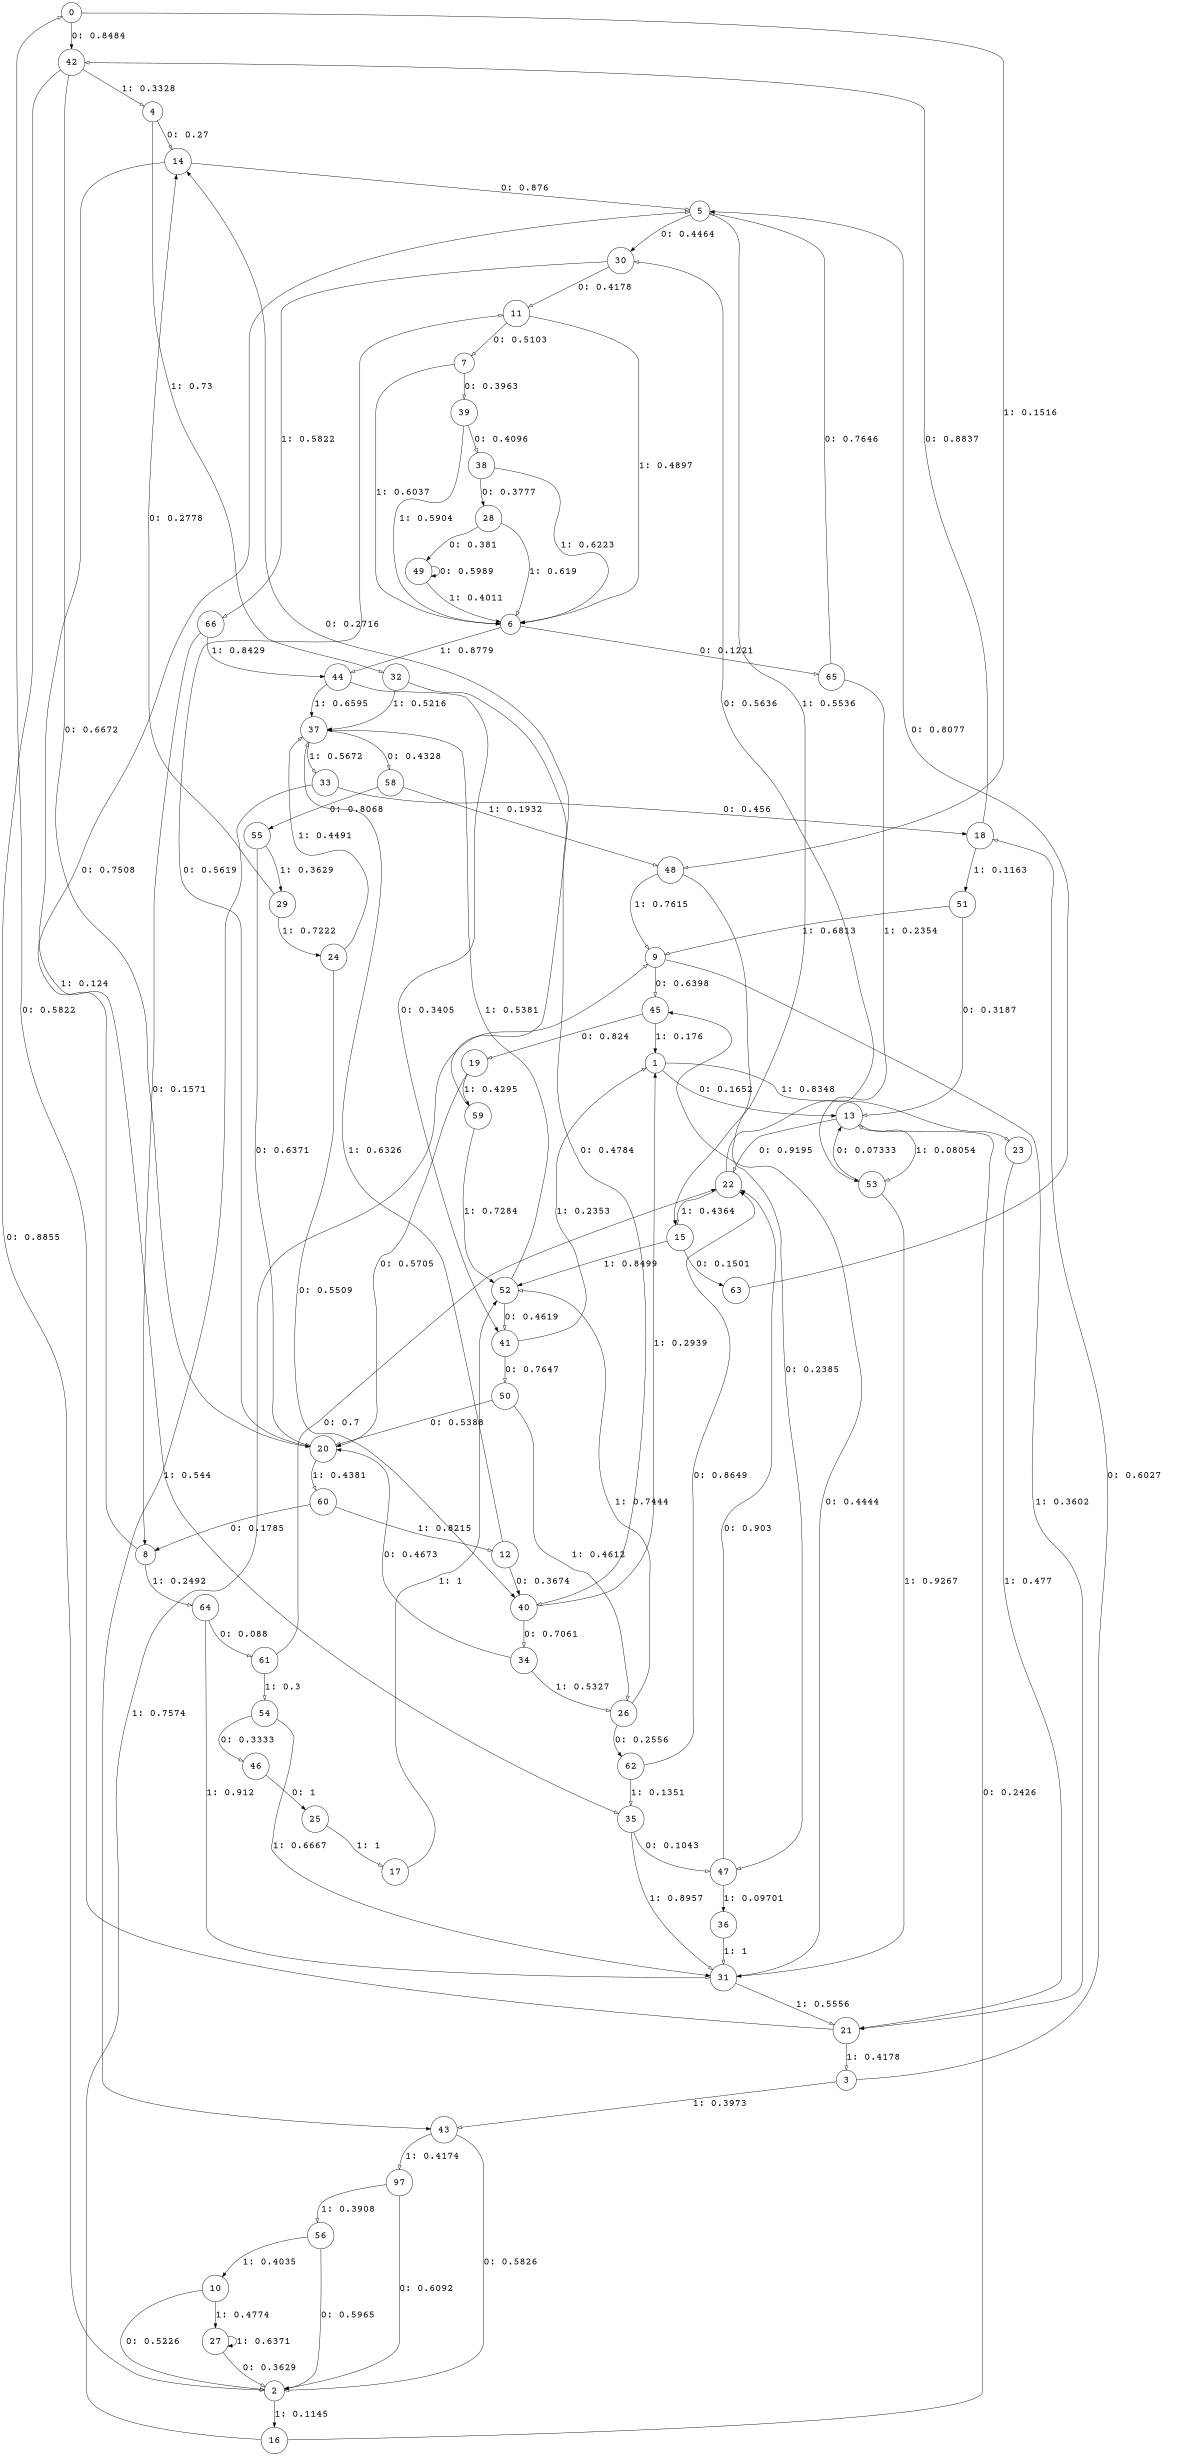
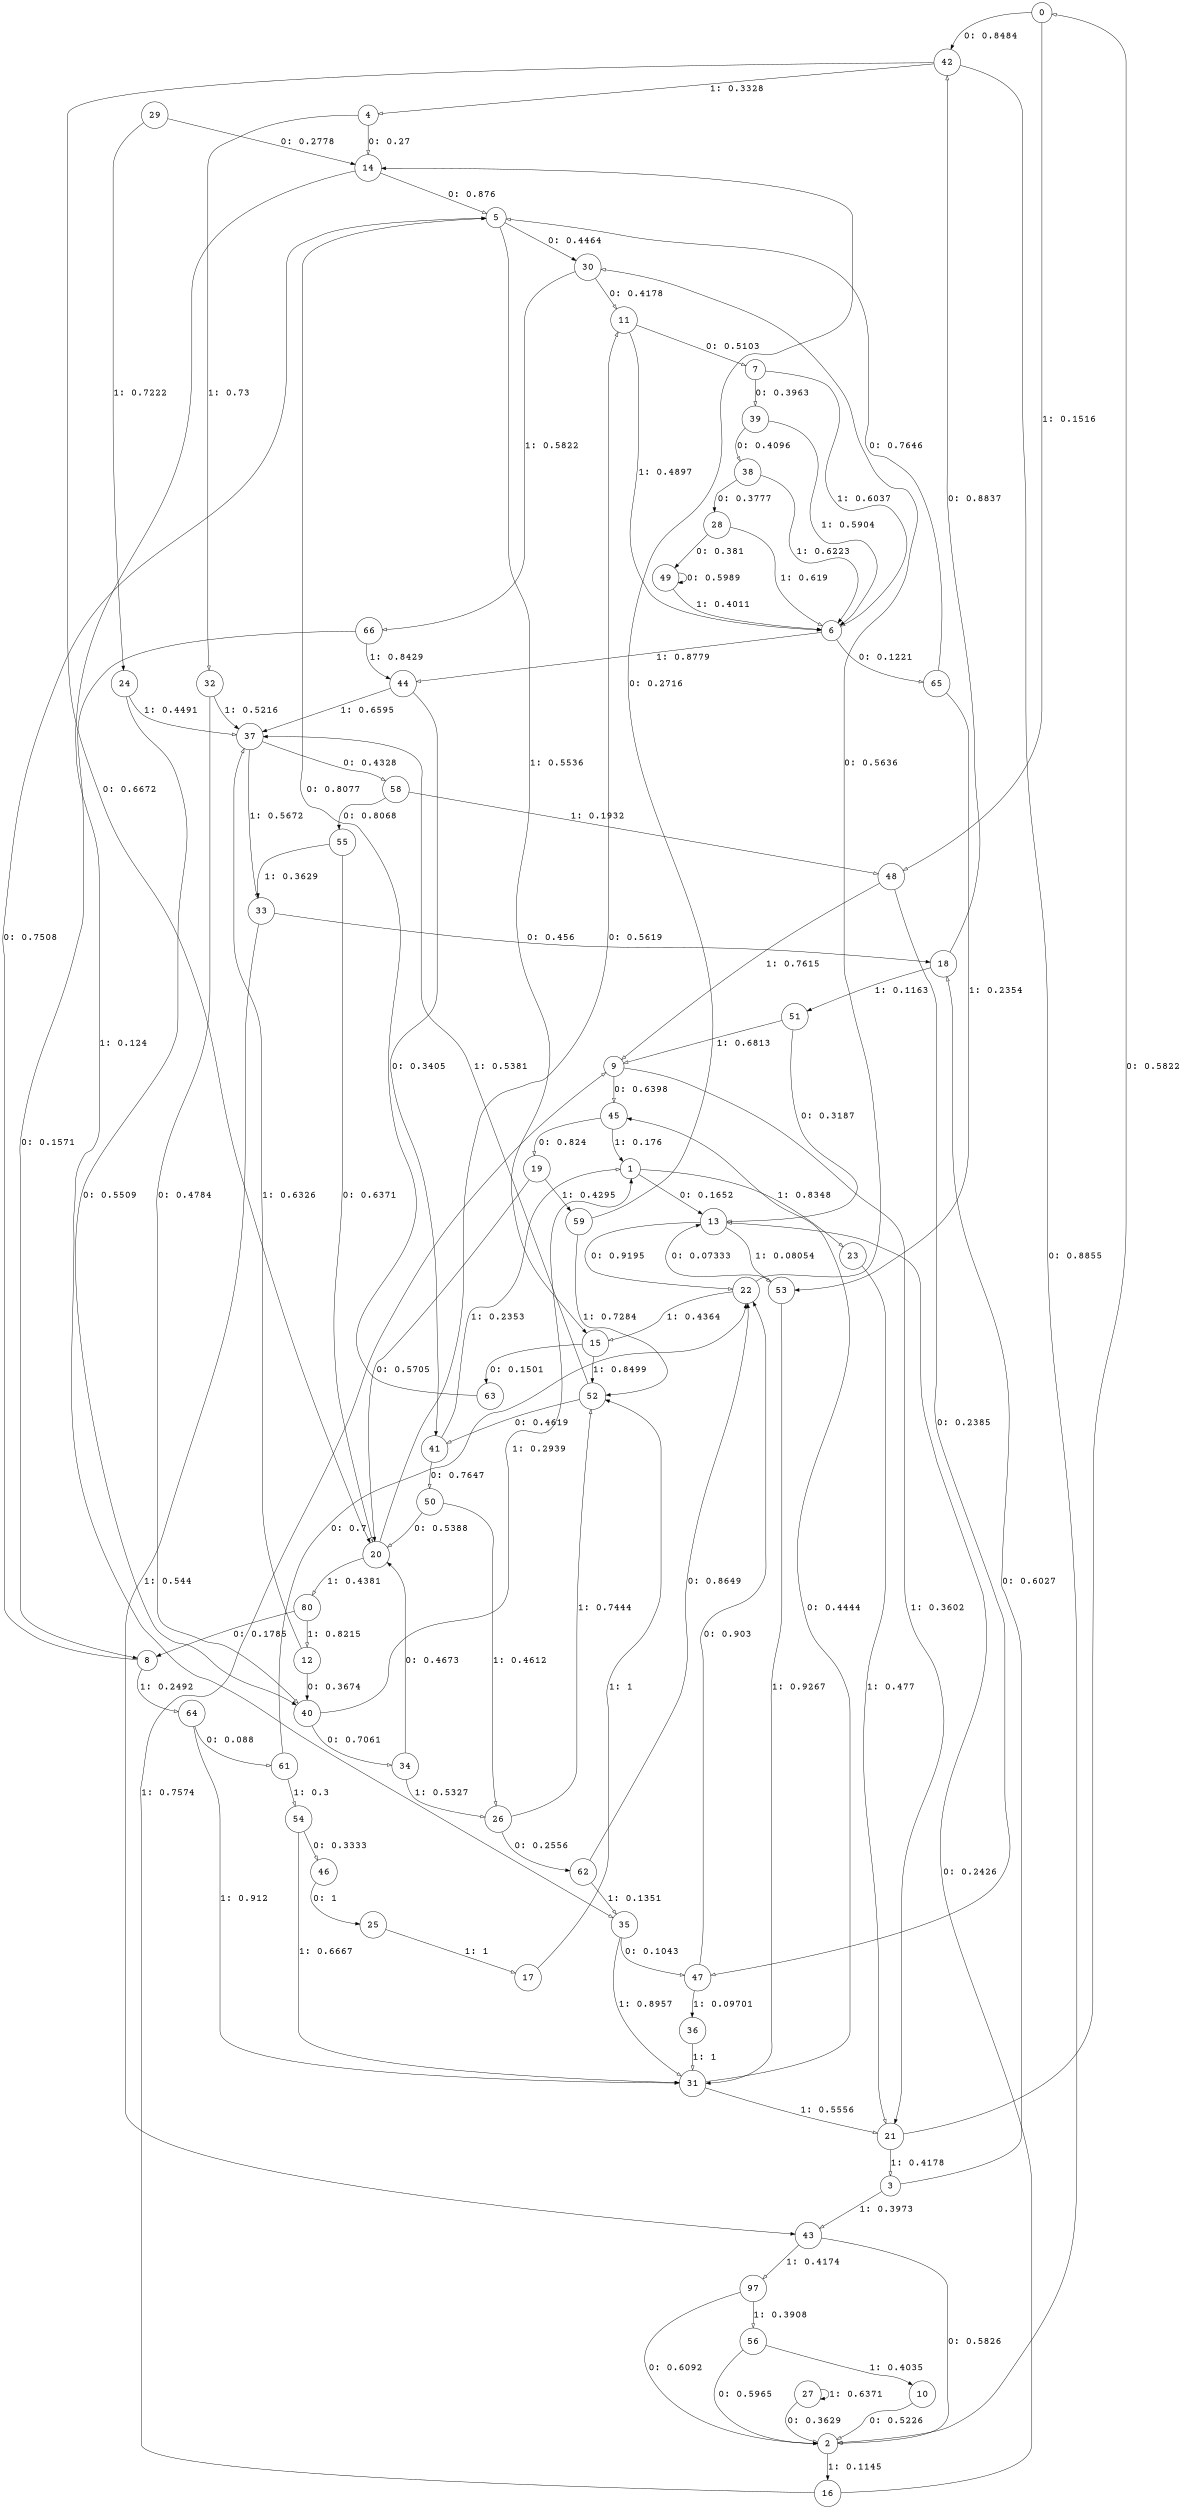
(276, 866) -> (280, 855)
(323, 1502) -> (307, 1608)
(215, 2313) -> none
